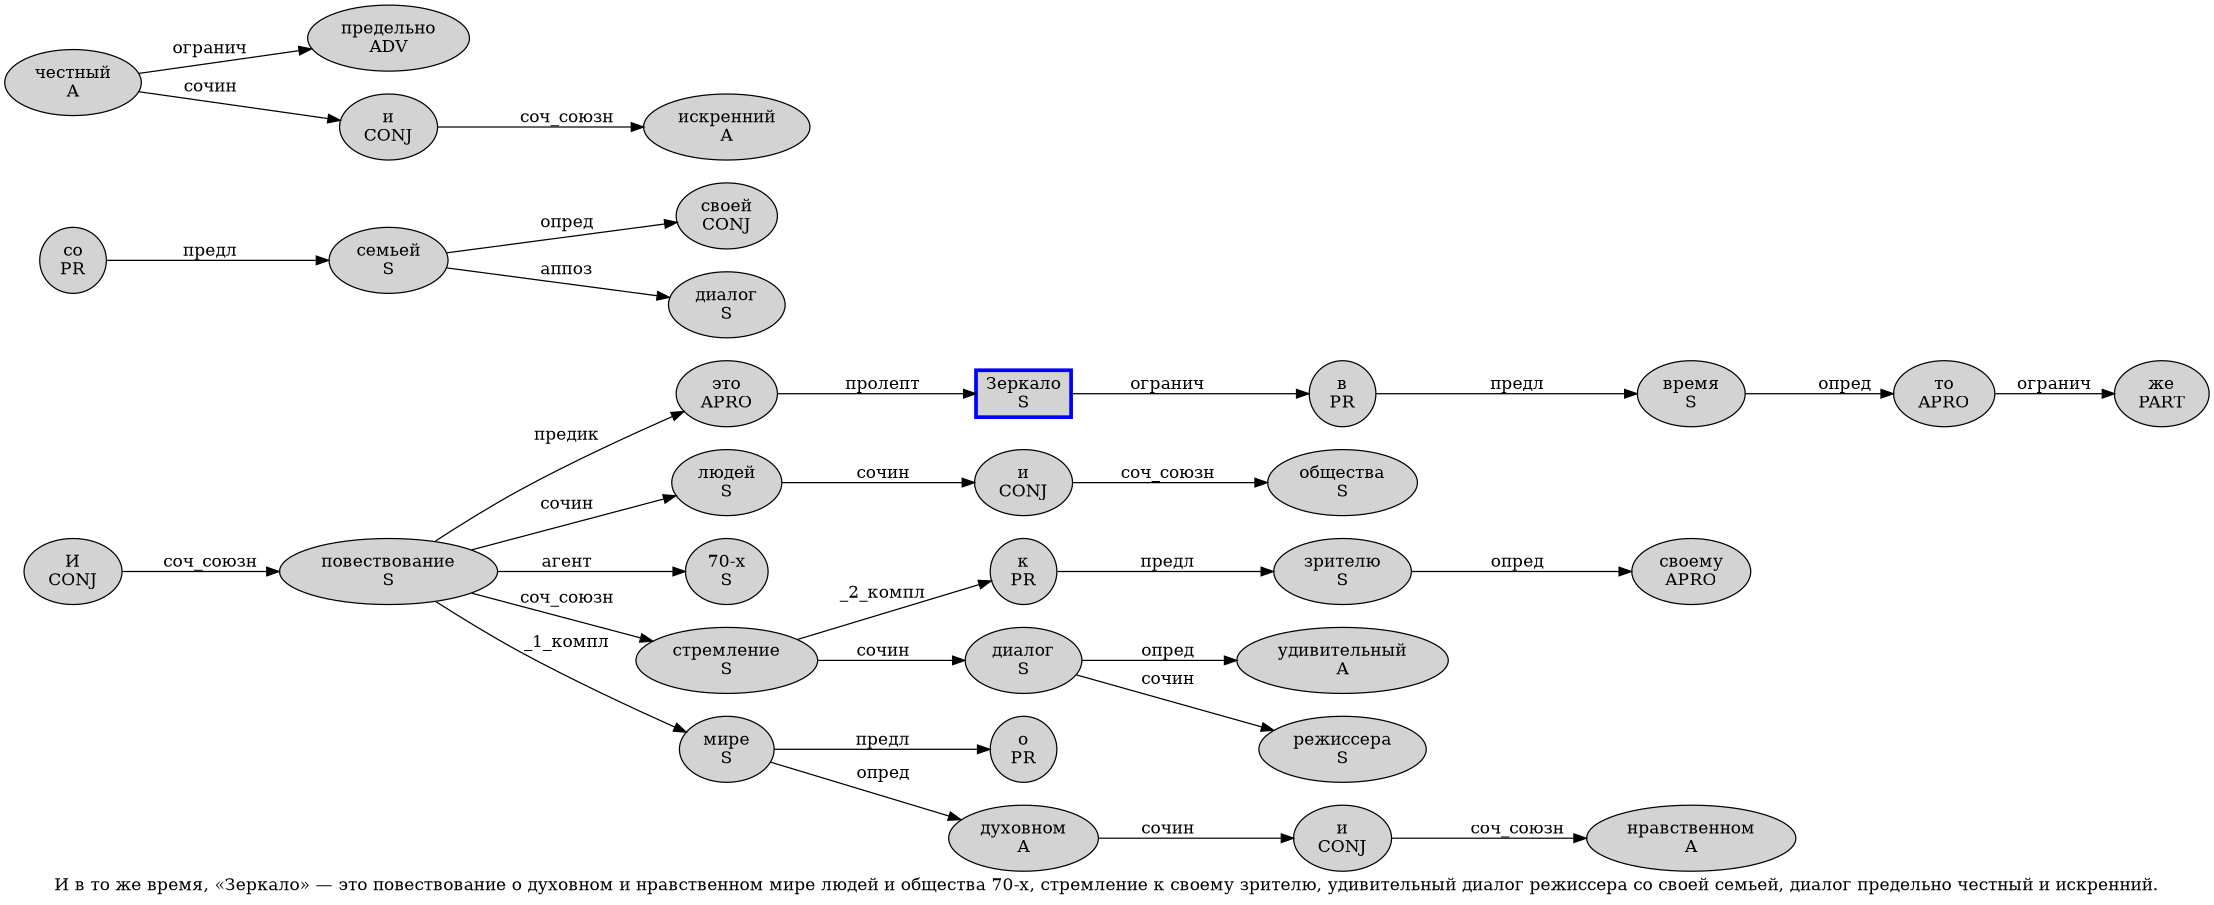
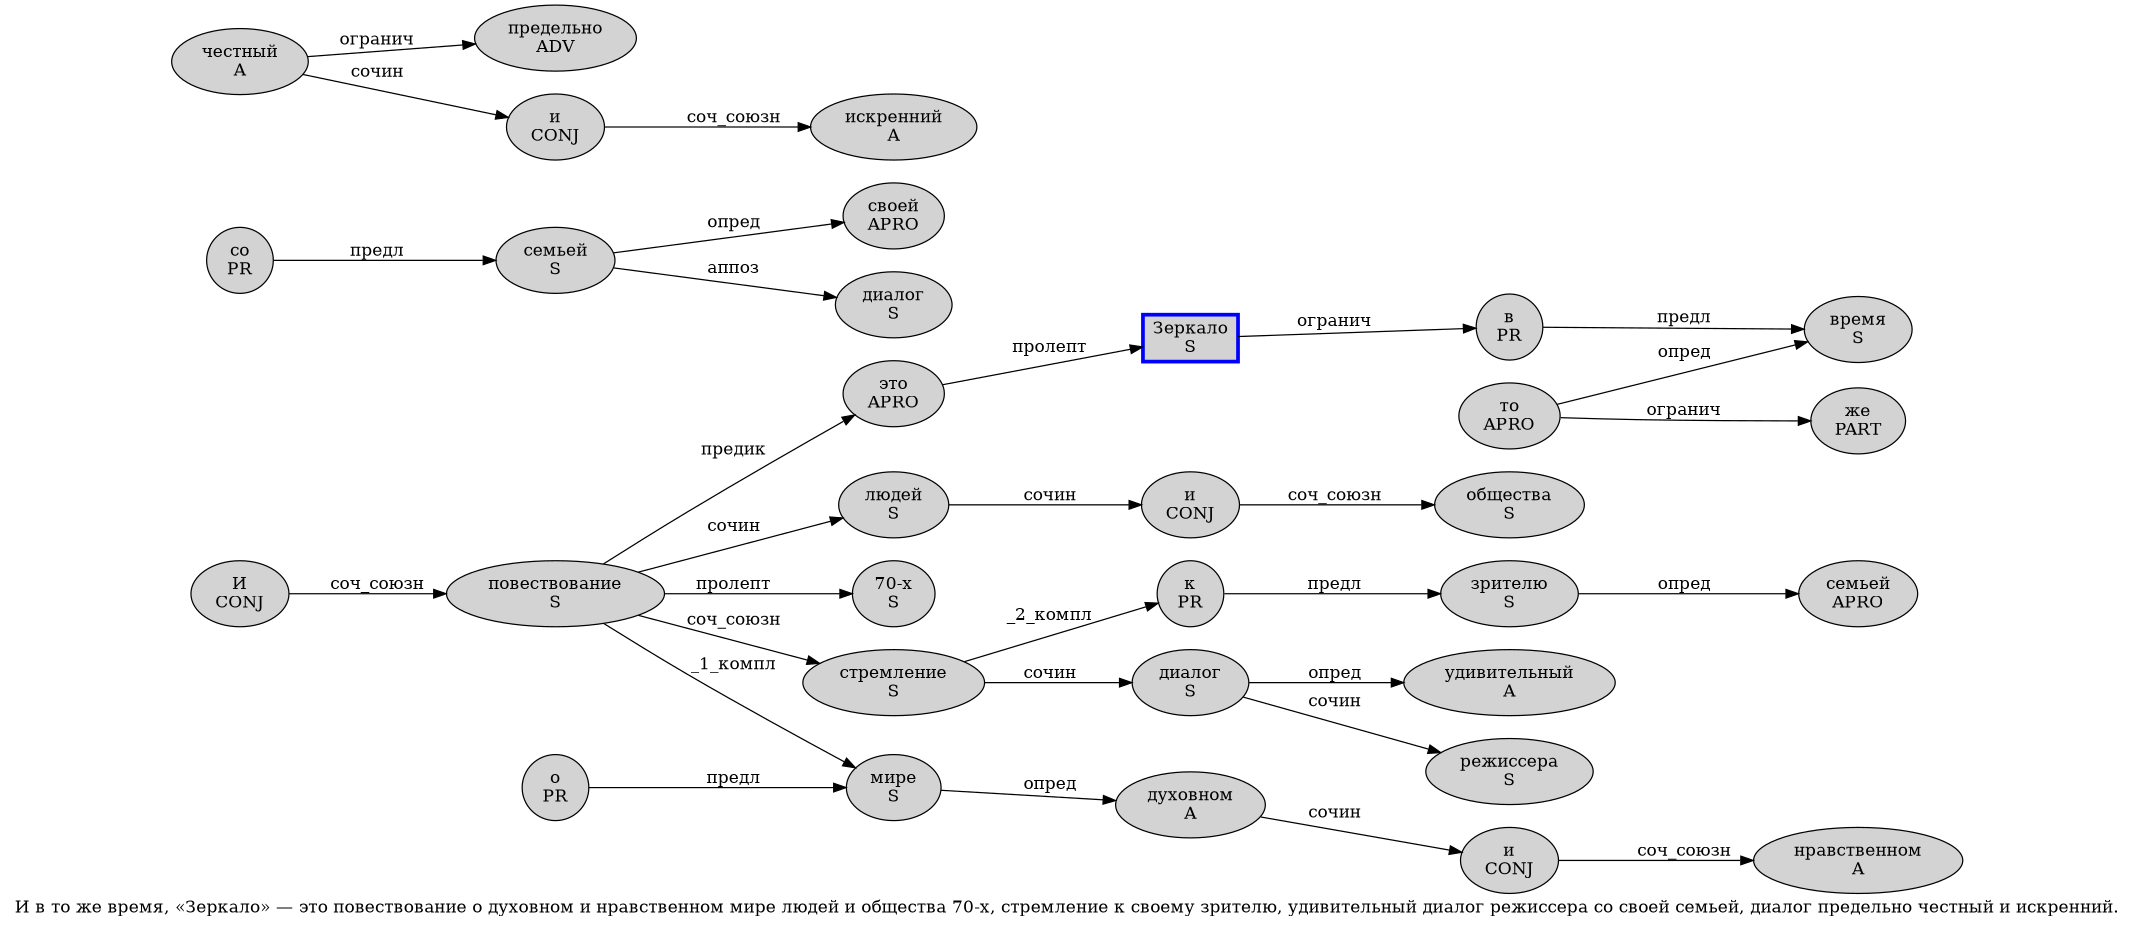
(727, 216) -> (894, 216)
(1813, 394) -> (1676, 375)
(567, 562) -> (734, 584)
(1691, 572) -> (1858, 594)
(876, 749) -> (711, 788)
